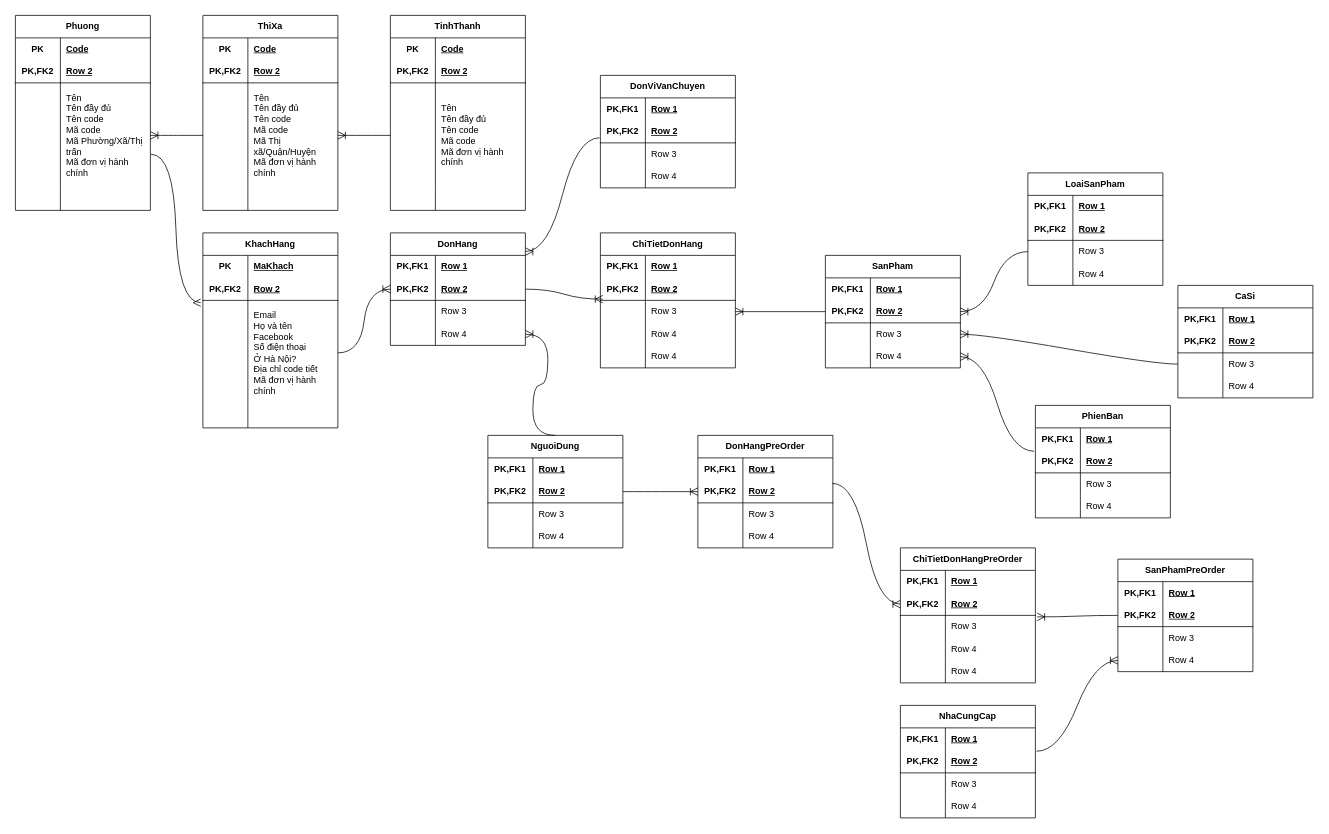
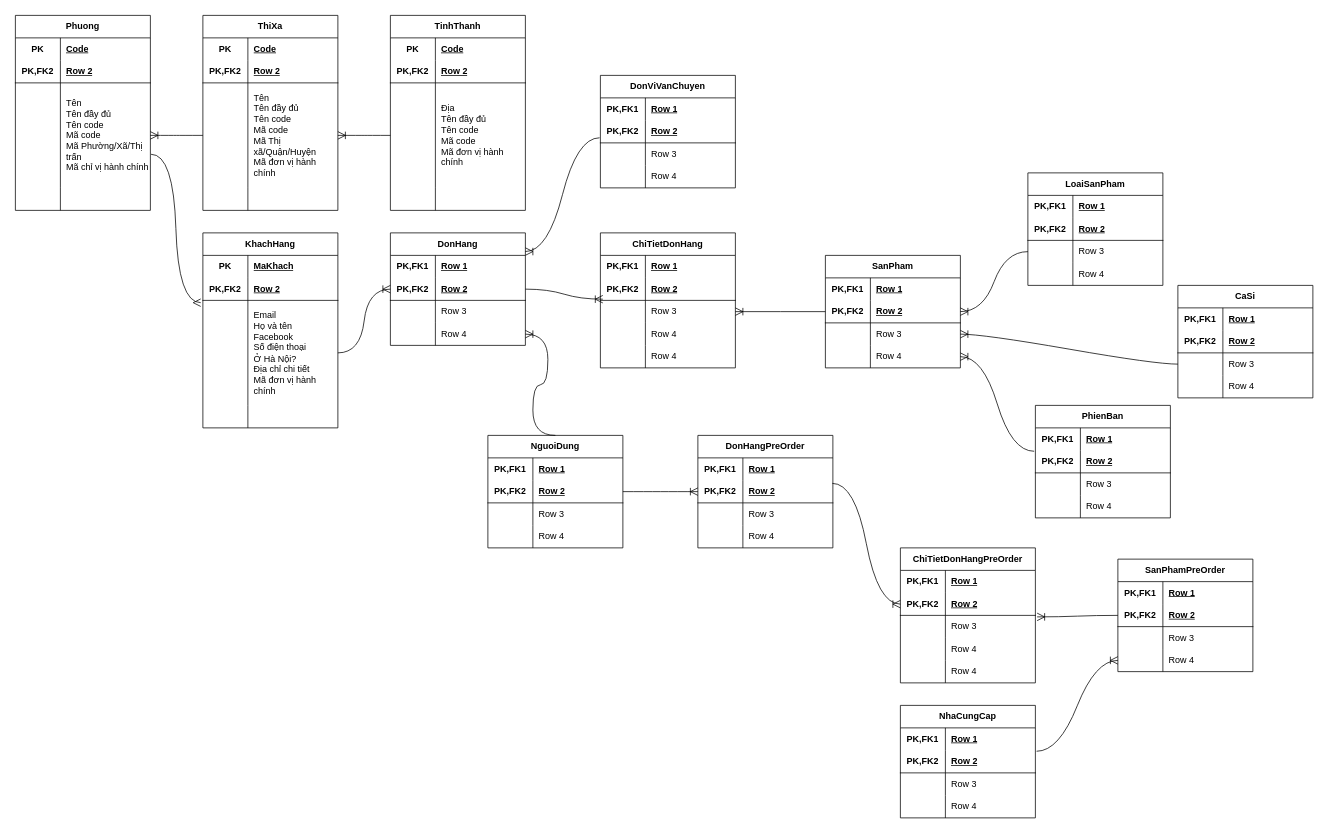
(108, 135) -> (108, 135)
(483, 135) -> (483, 135)
(296, 353) -> (296, 353)
